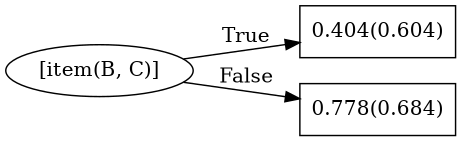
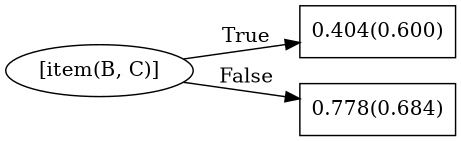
(378, 32) -> (378, 32)
